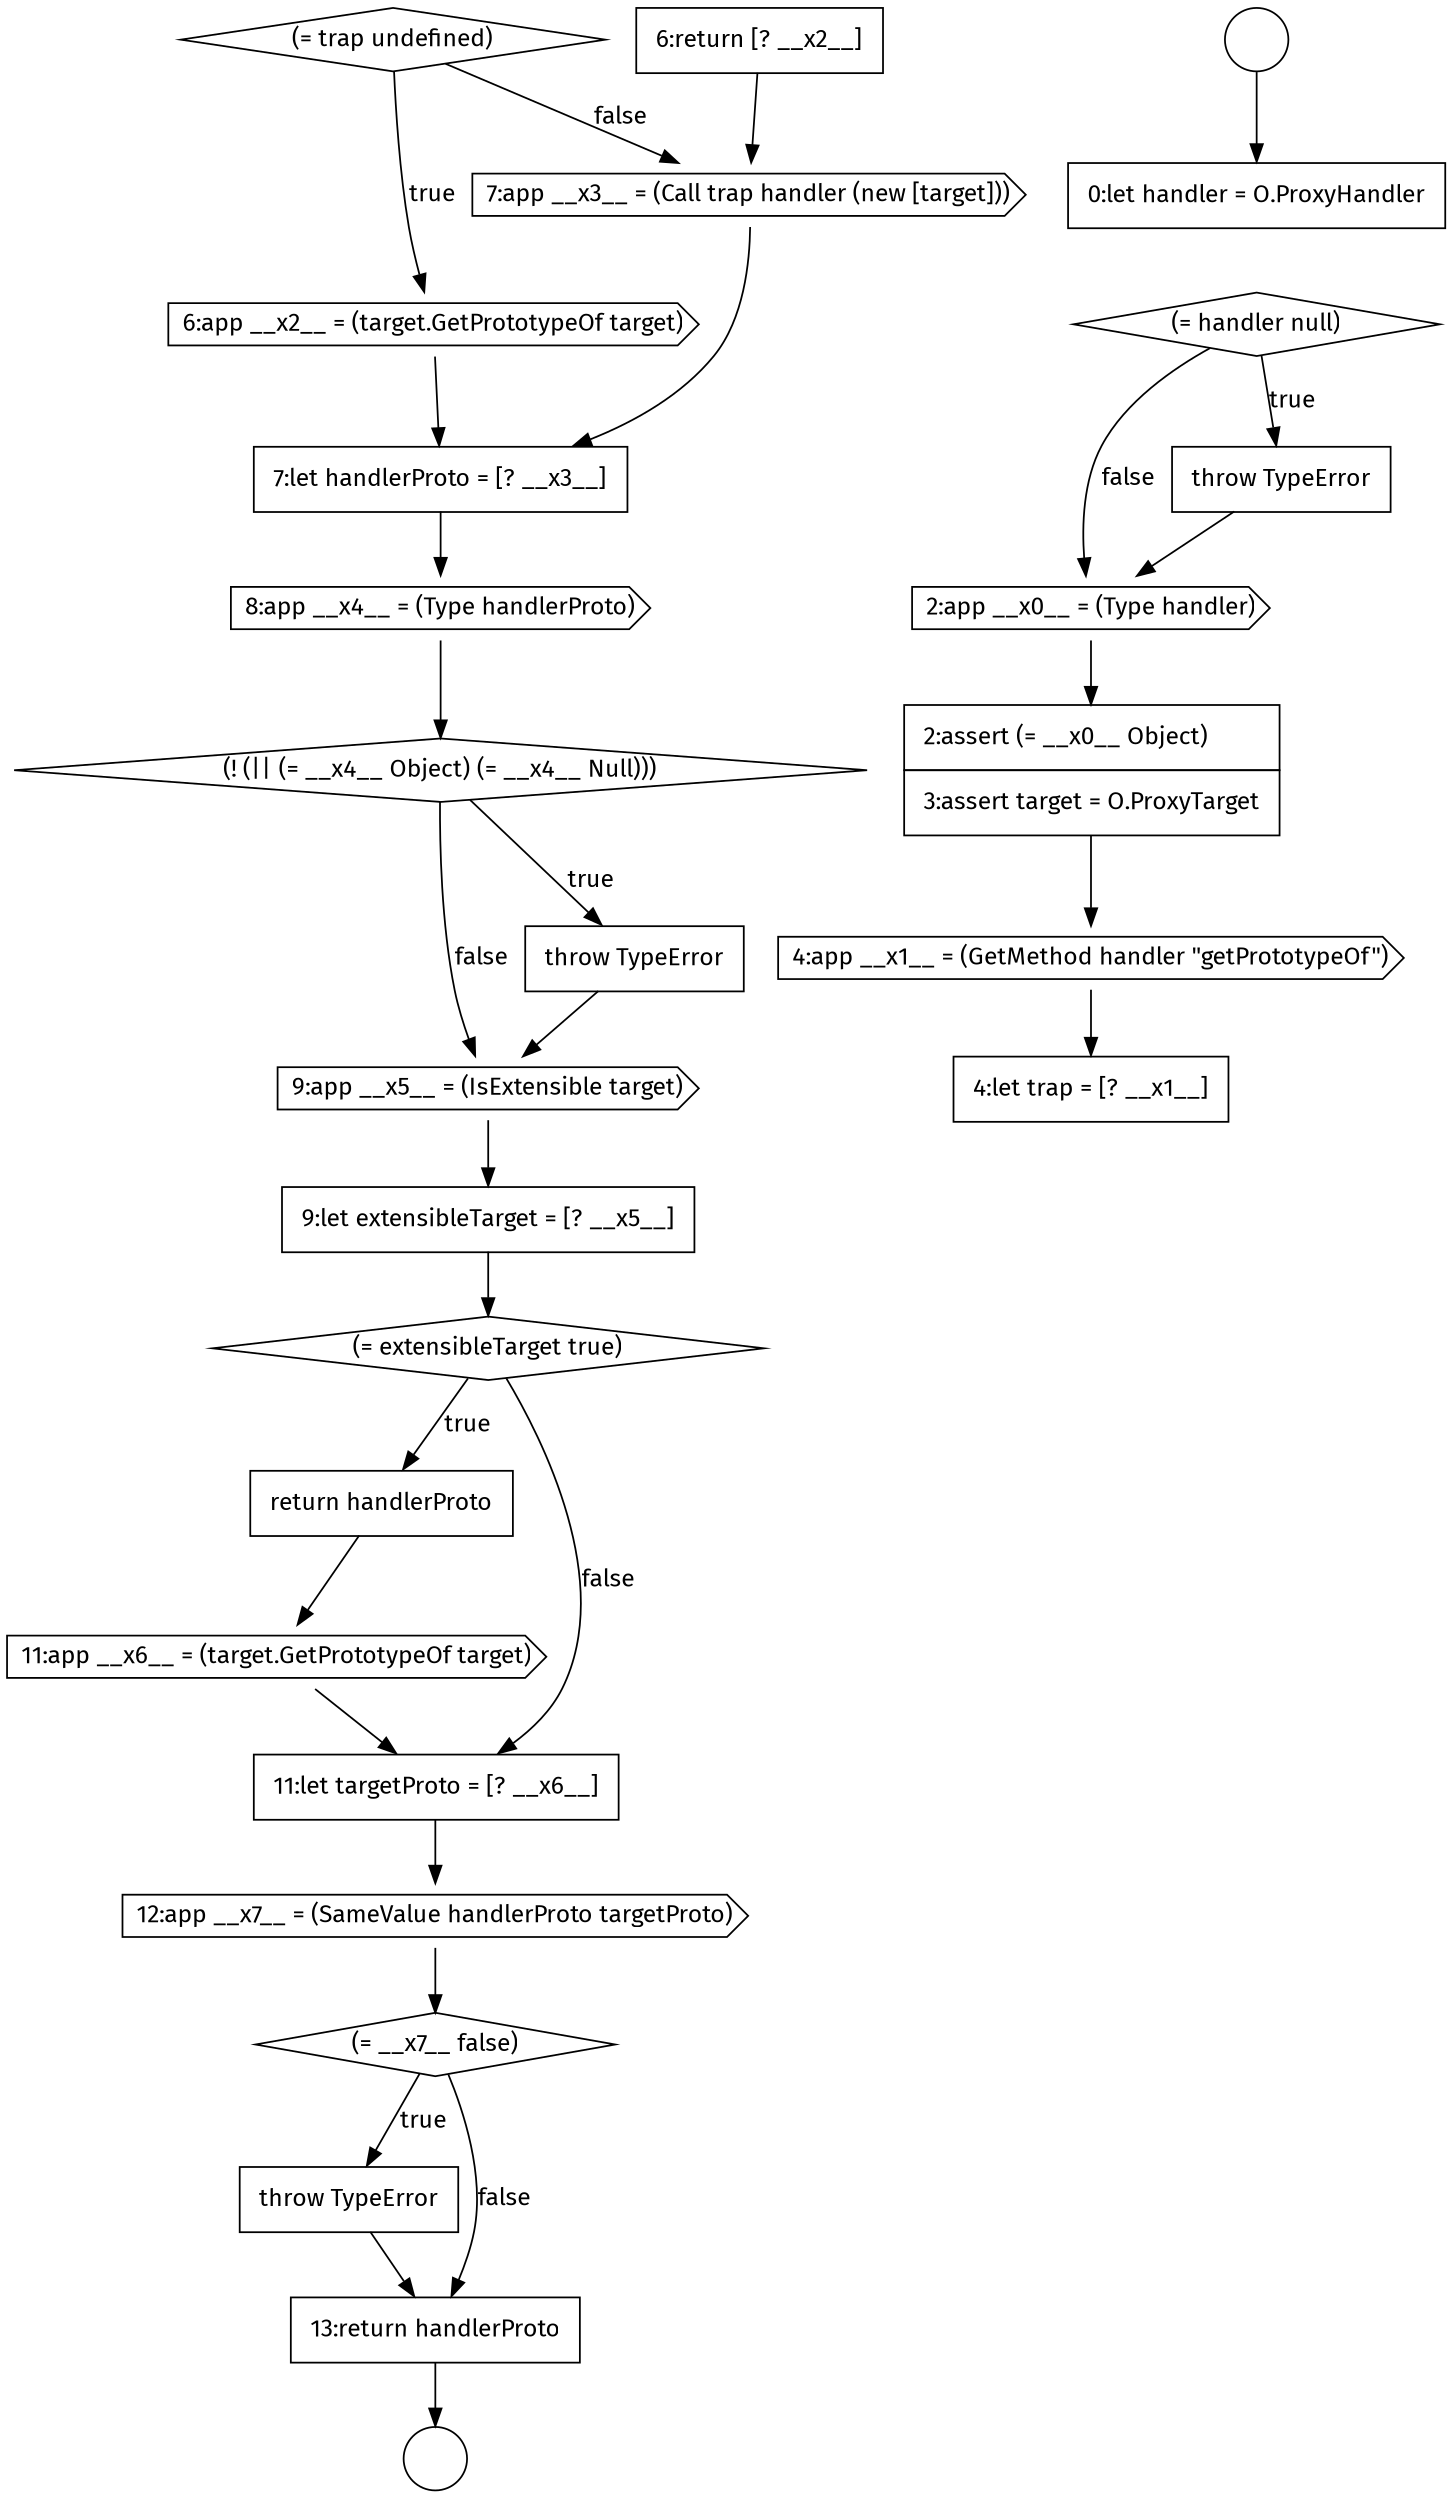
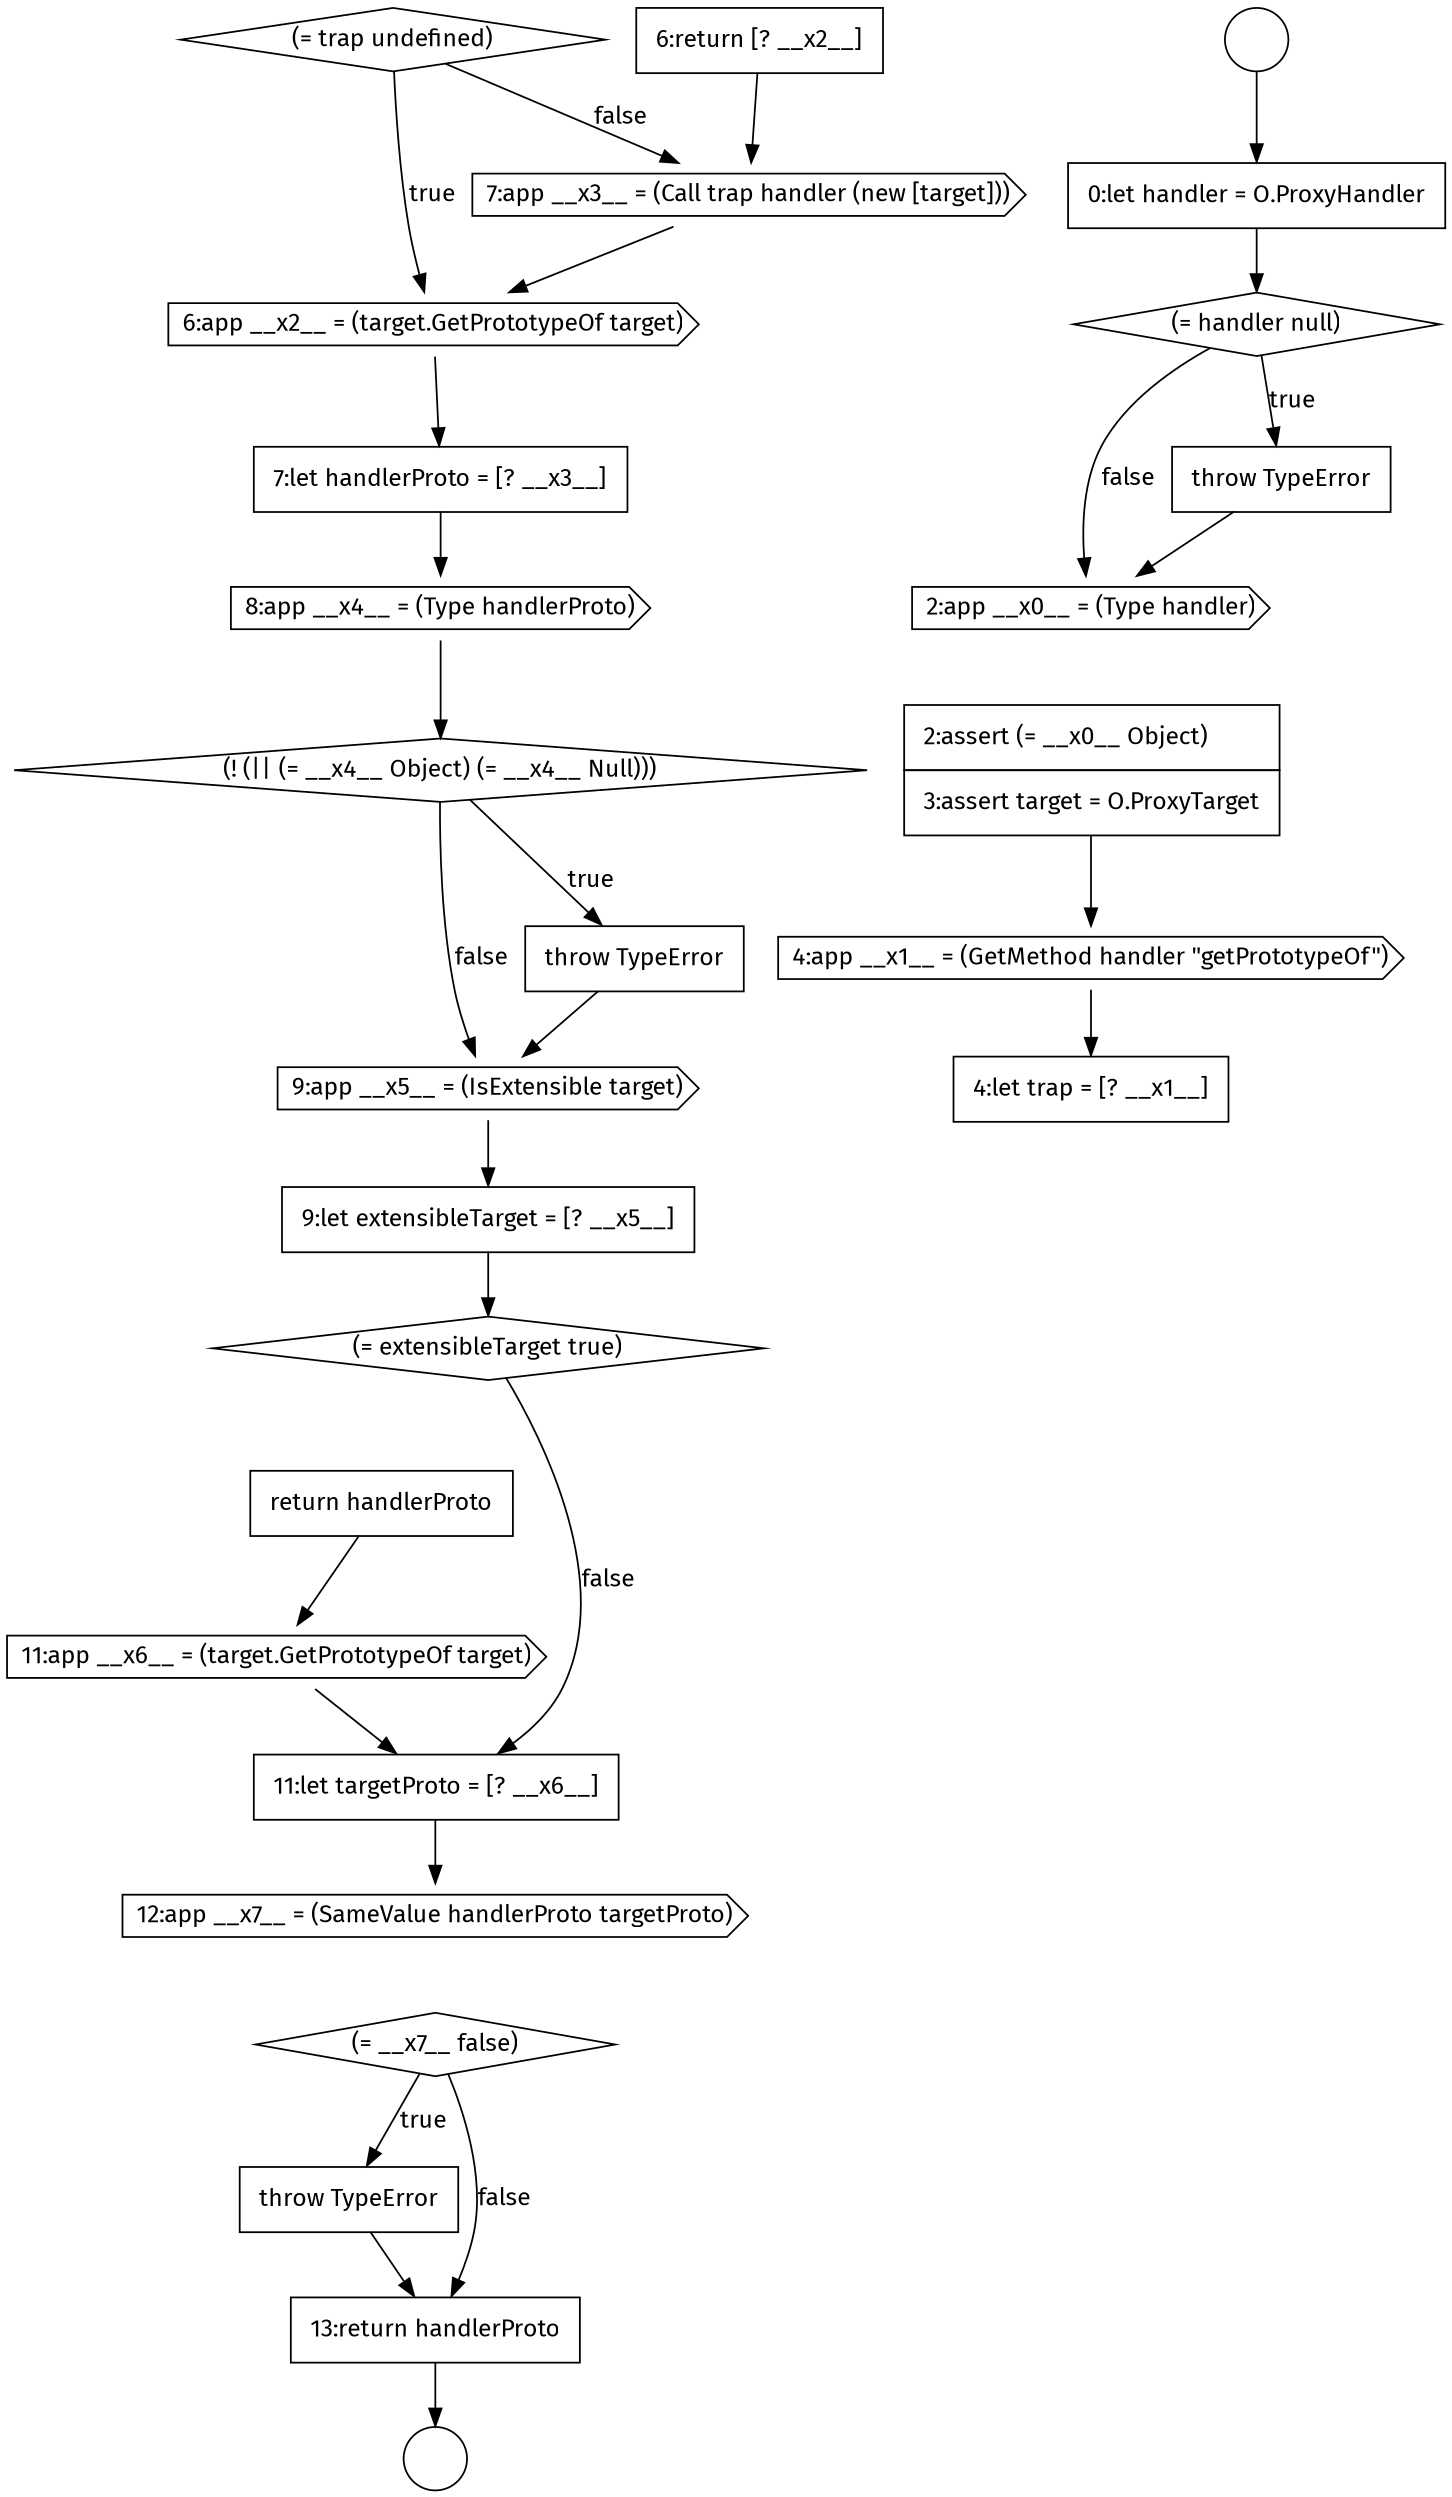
none -> (1257, 251)
(709, 361) -> (600, 256)
(1091, 664) -> none
(441, 1417) -> none
(435, 1971) -> none
